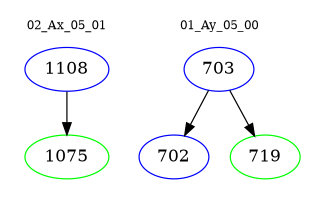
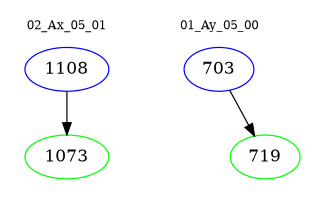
(67, 157) -> (67, 157)
(174, 157) -> none
